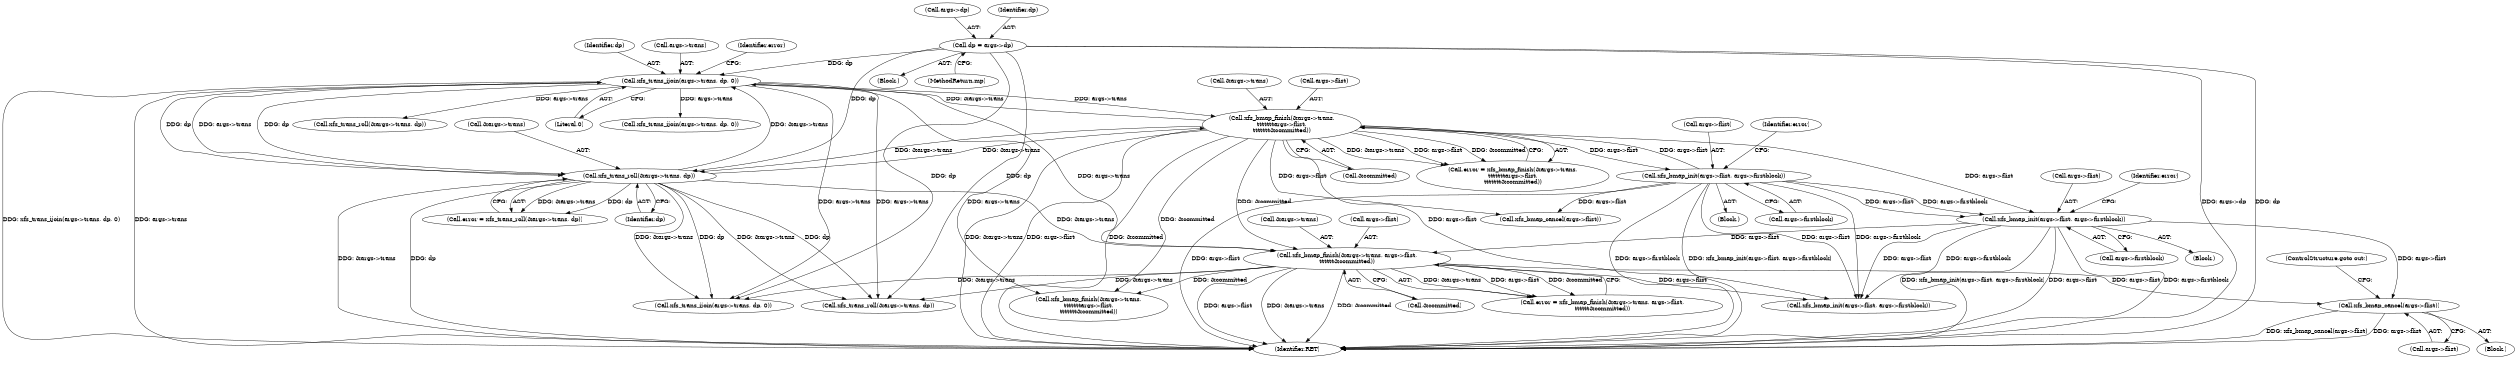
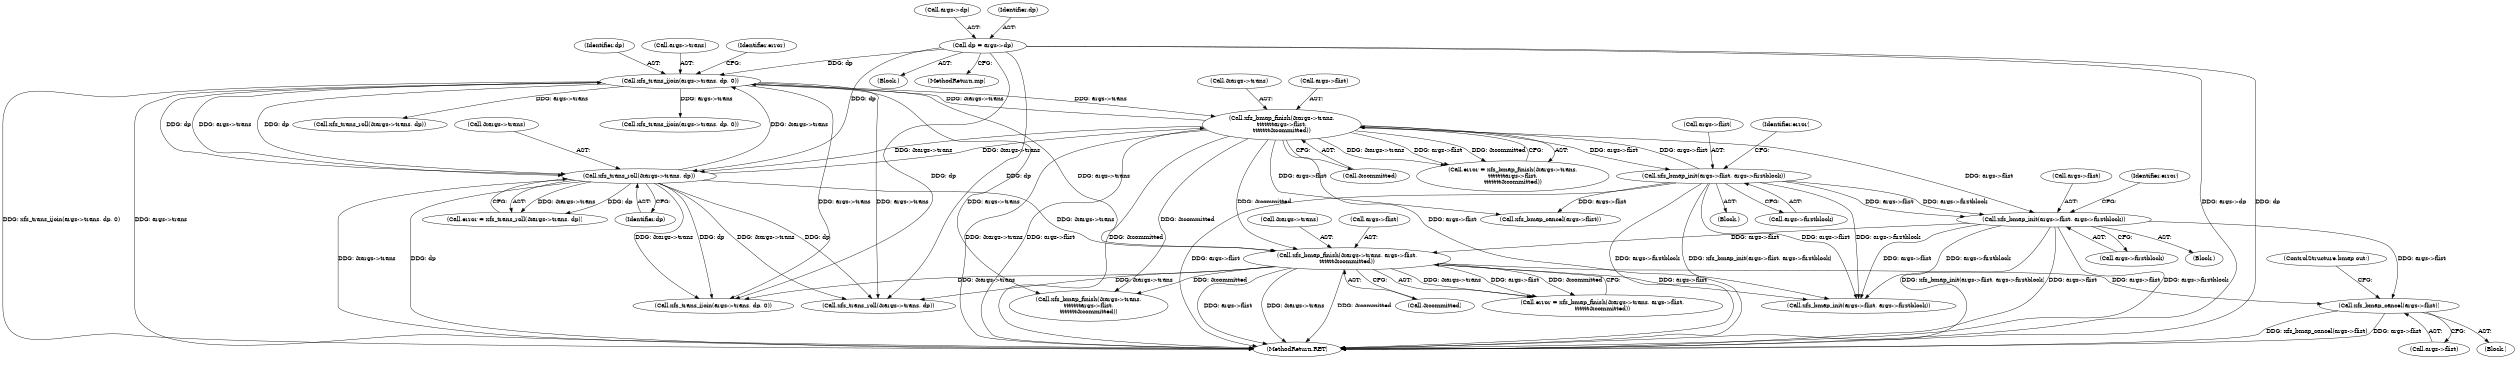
(956, 63) -> (976, 63)
(569, 125) -> none
(2327, 259) -> (2327, 259)
(1297, 349) -> (1297, 349)
